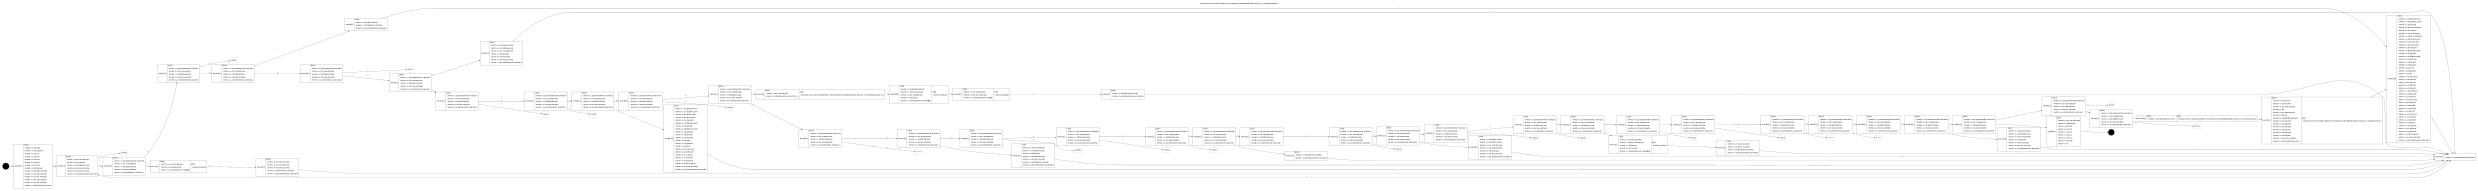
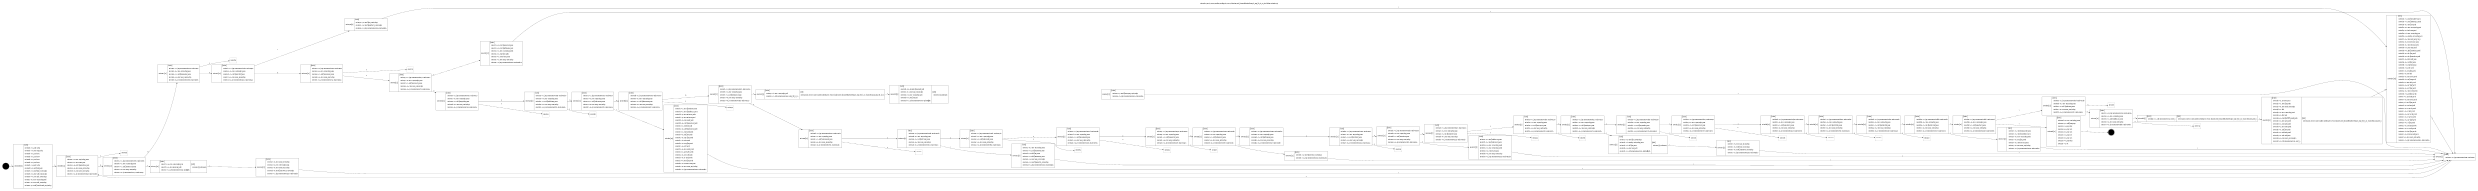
(981, 94) -> none
none -> (1927, 138)
